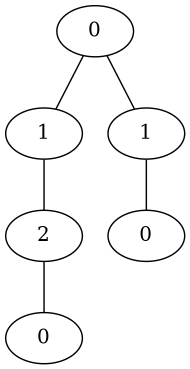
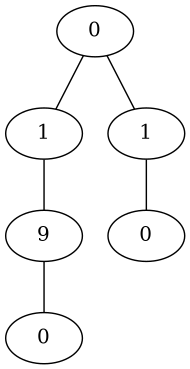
(44, 236) -> (44, 236)
